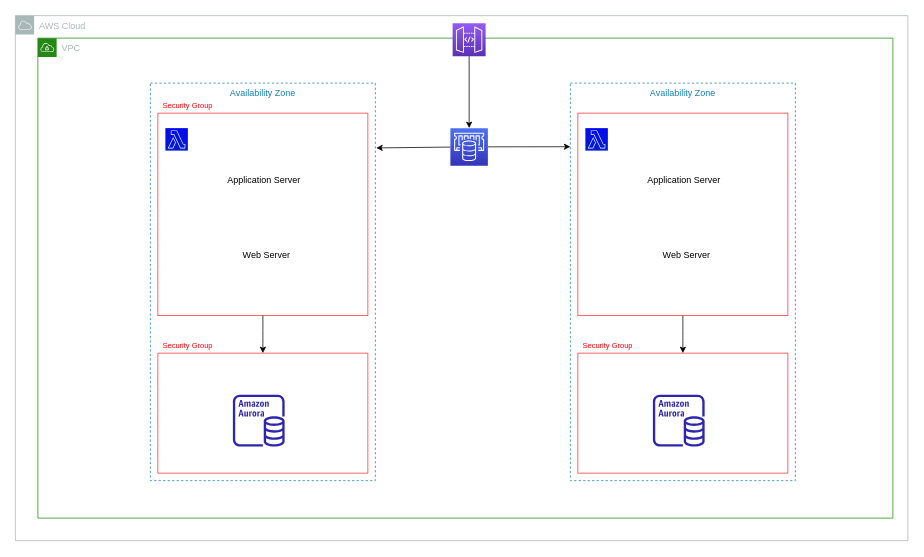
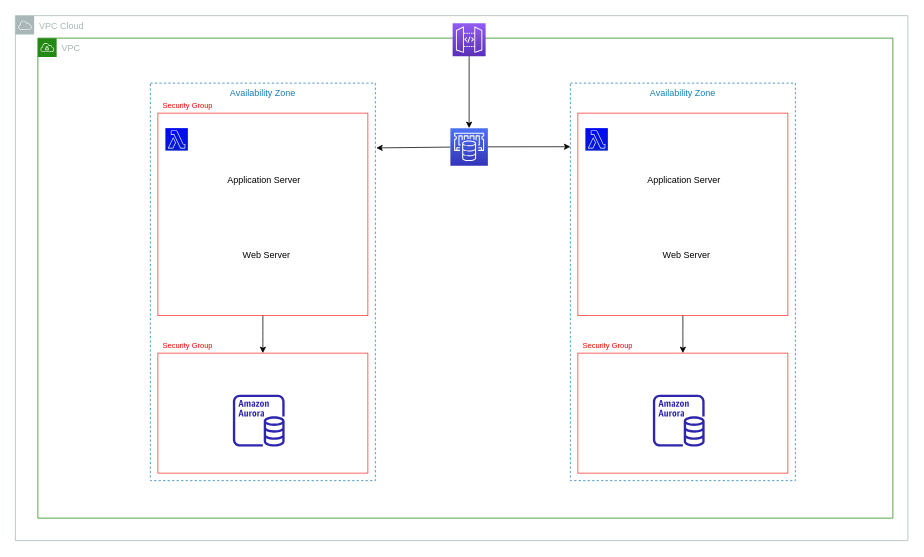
(60, 26) -> (60, 26)
